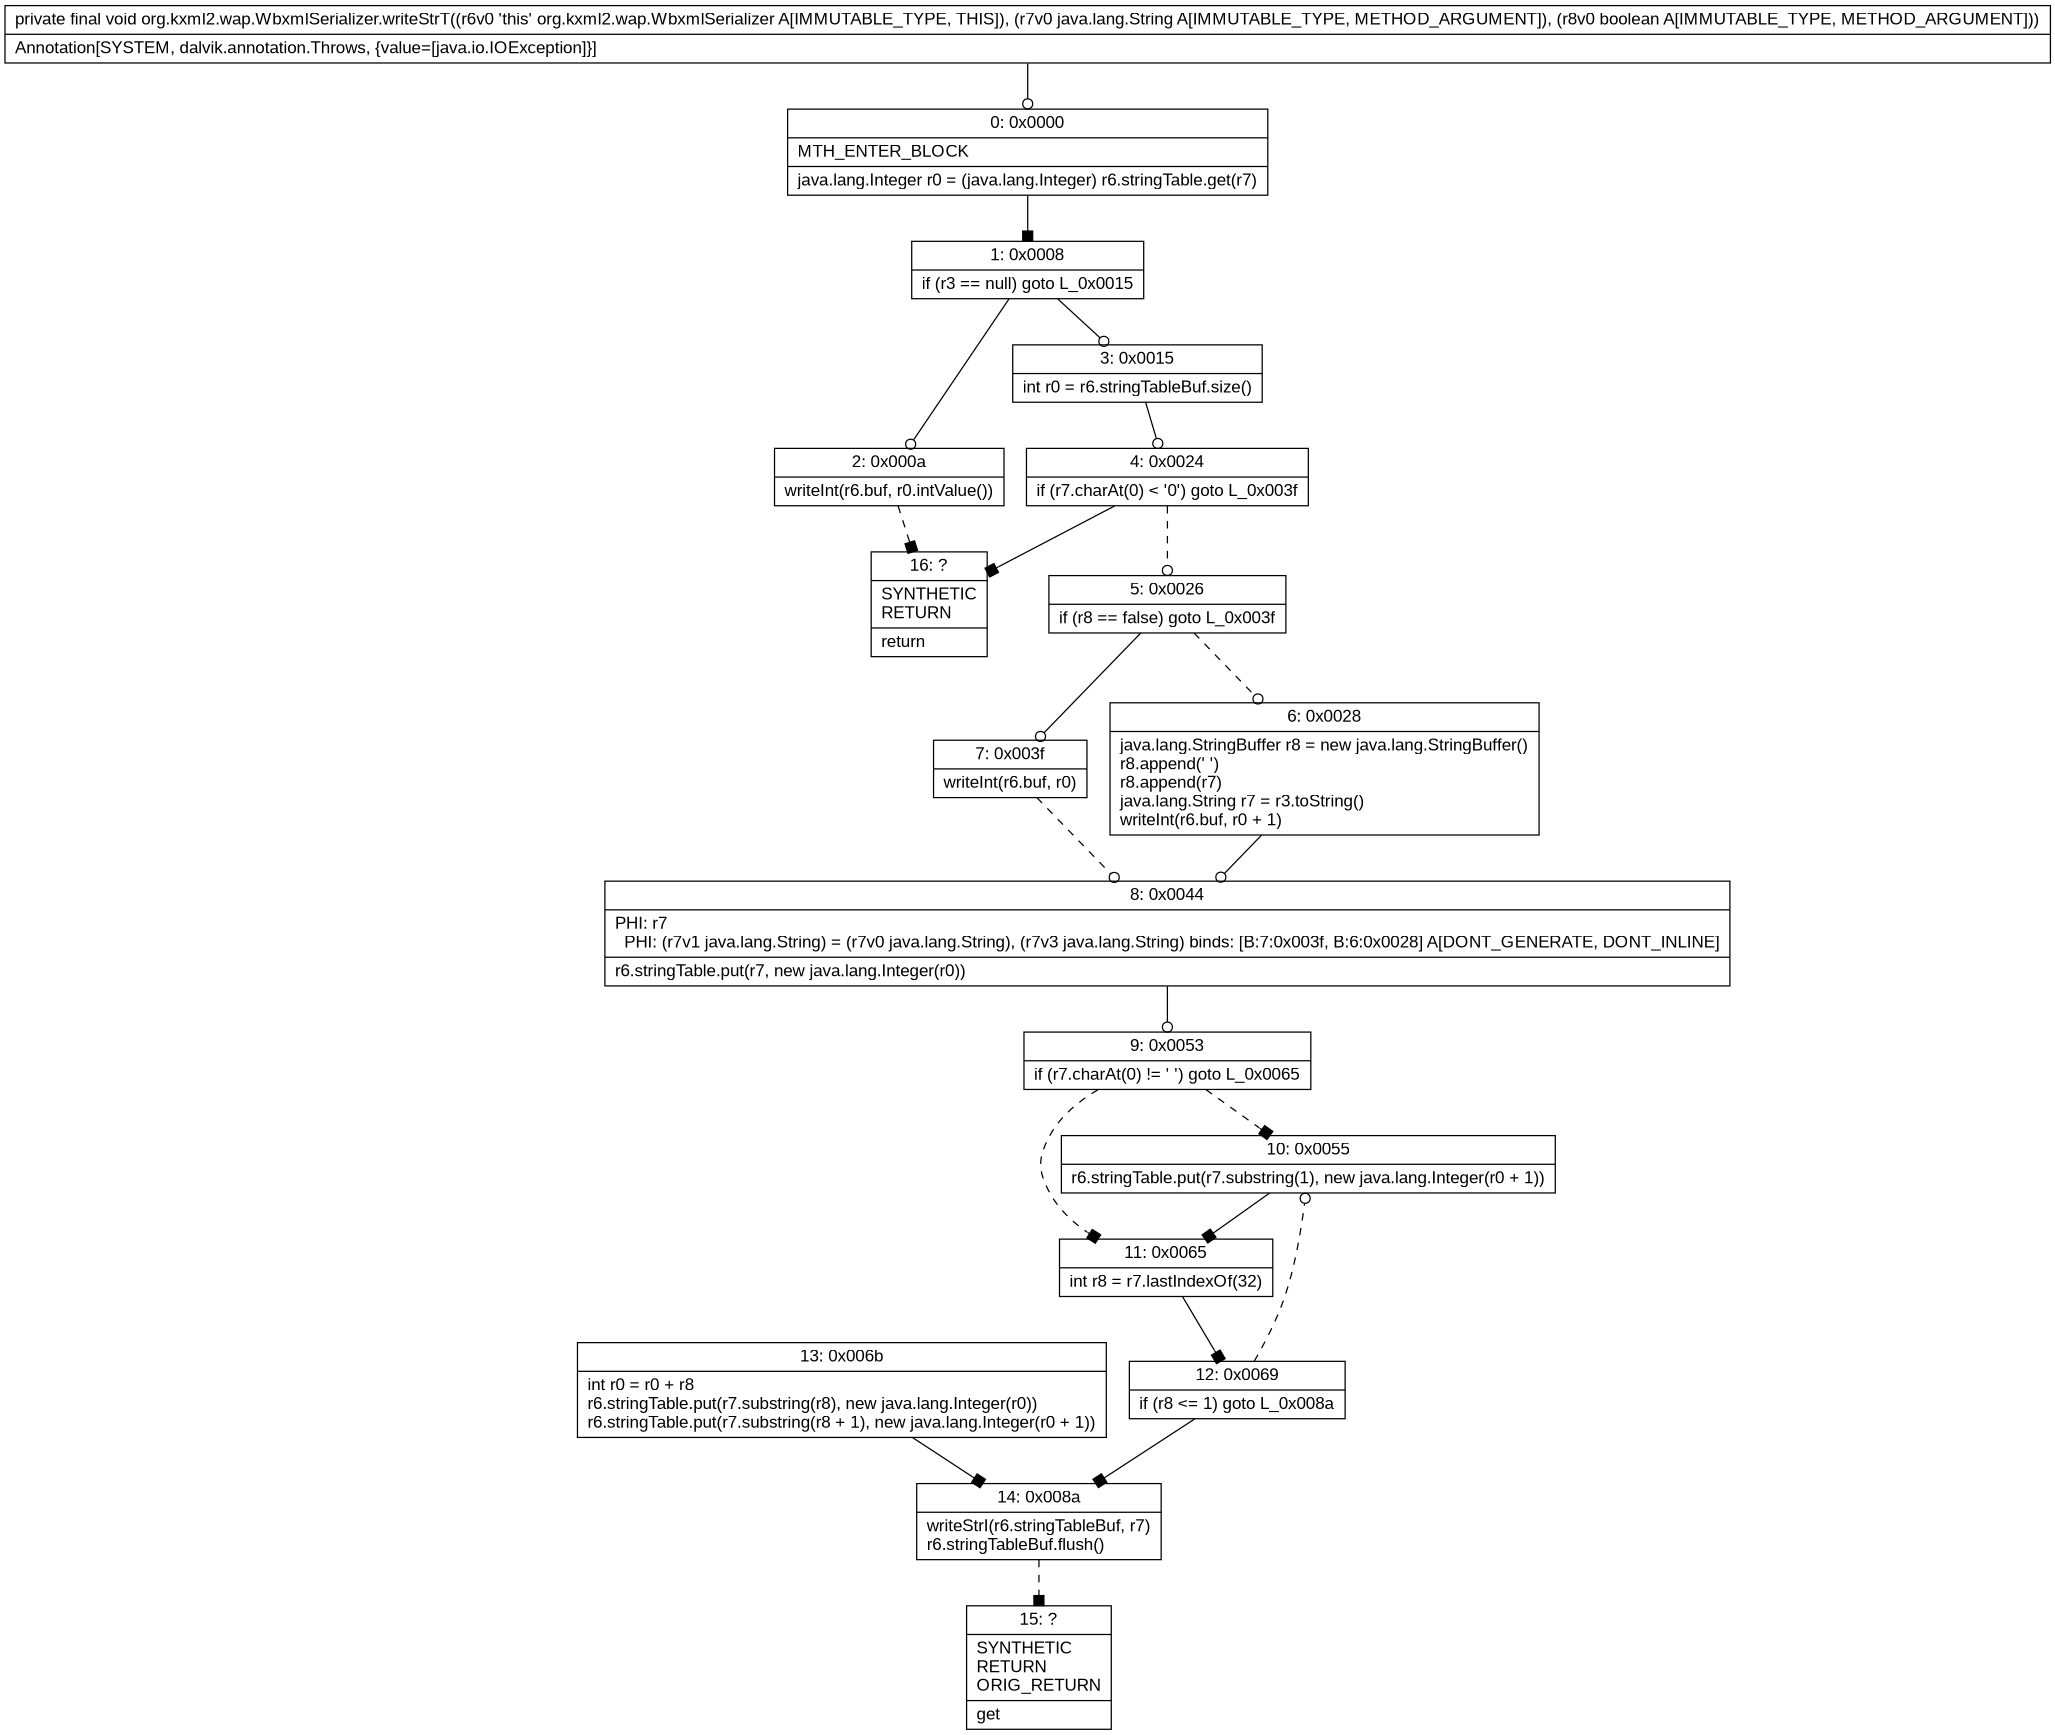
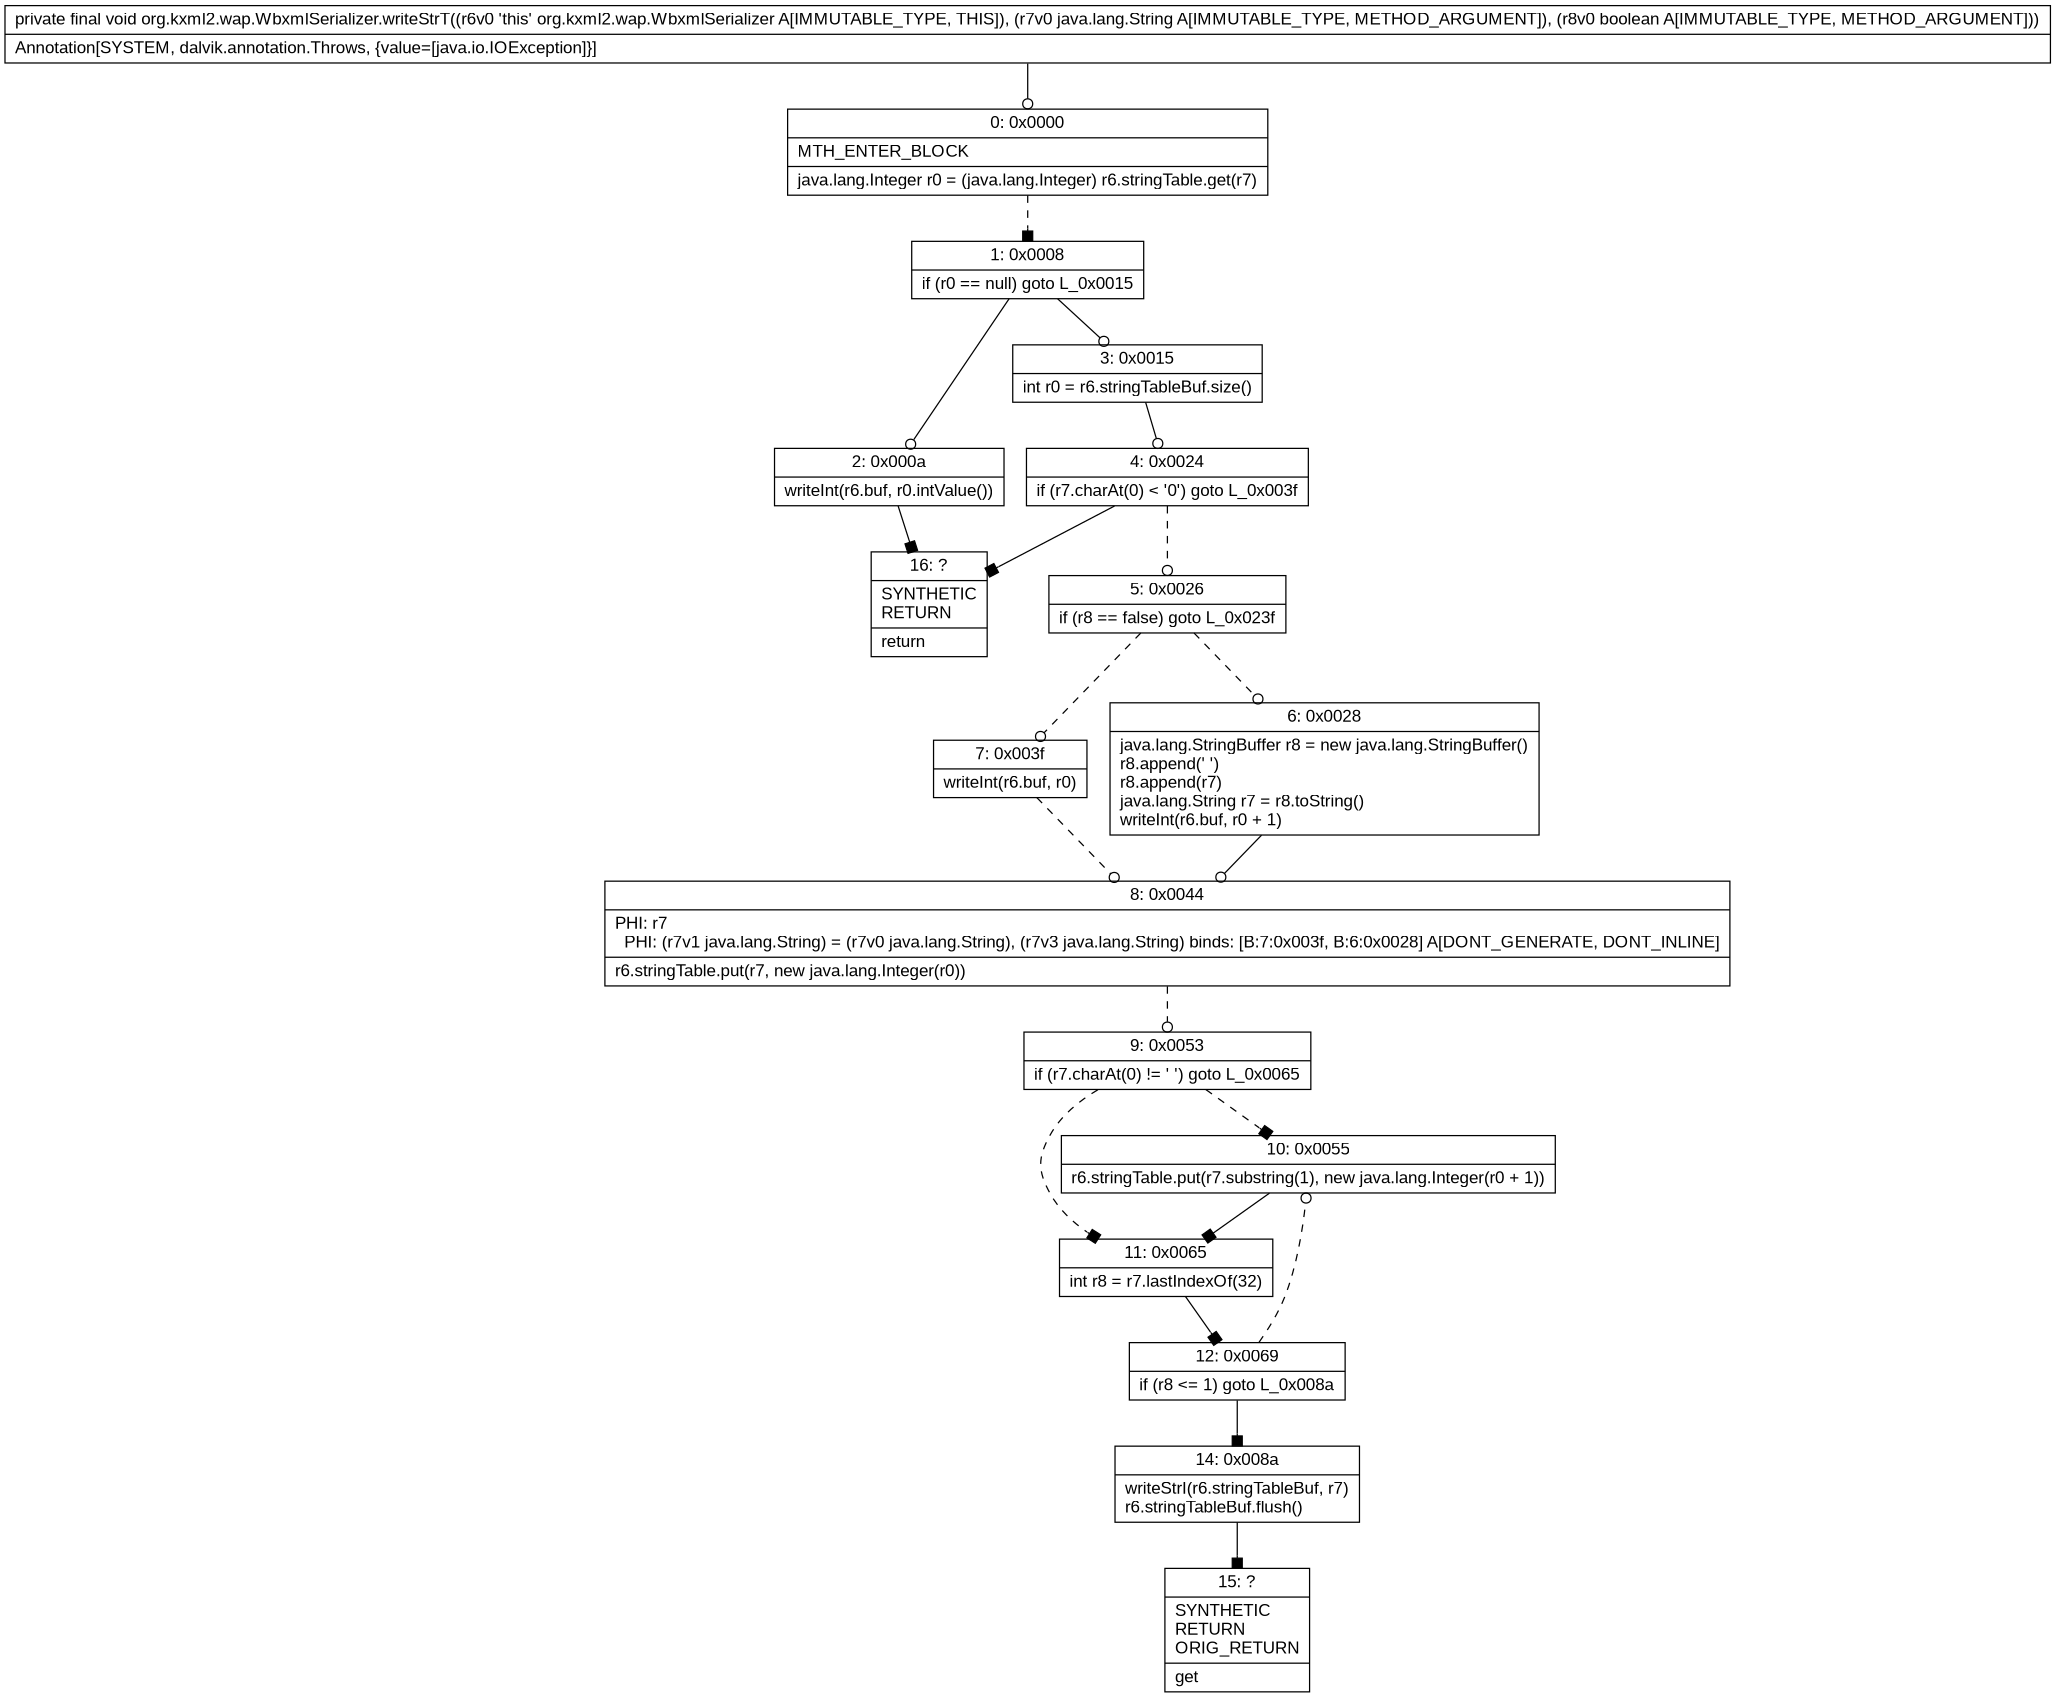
(1028, 212) -> (1028, 212)
(1028, 284) -> (1028, 284)
(904, 523) -> (904, 523)
(1167, 618) -> (1167, 618)
(1092, 683) -> (1092, 683)
(1242, 801) -> (1242, 801)
(1167, 1004) -> (1167, 1004)
(842, 1390) -> none
(1039, 1576) -> (1237, 1539)
